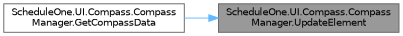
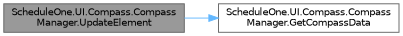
(197, 18) -> (197, 18)
